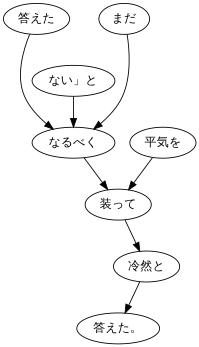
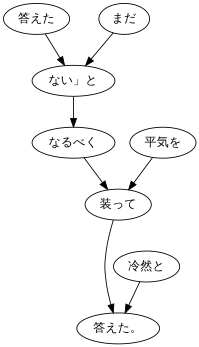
(21, 82) -> (53, 46)
(127, 83) -> (102, 46)
(131, 232) -> (105, 262)
